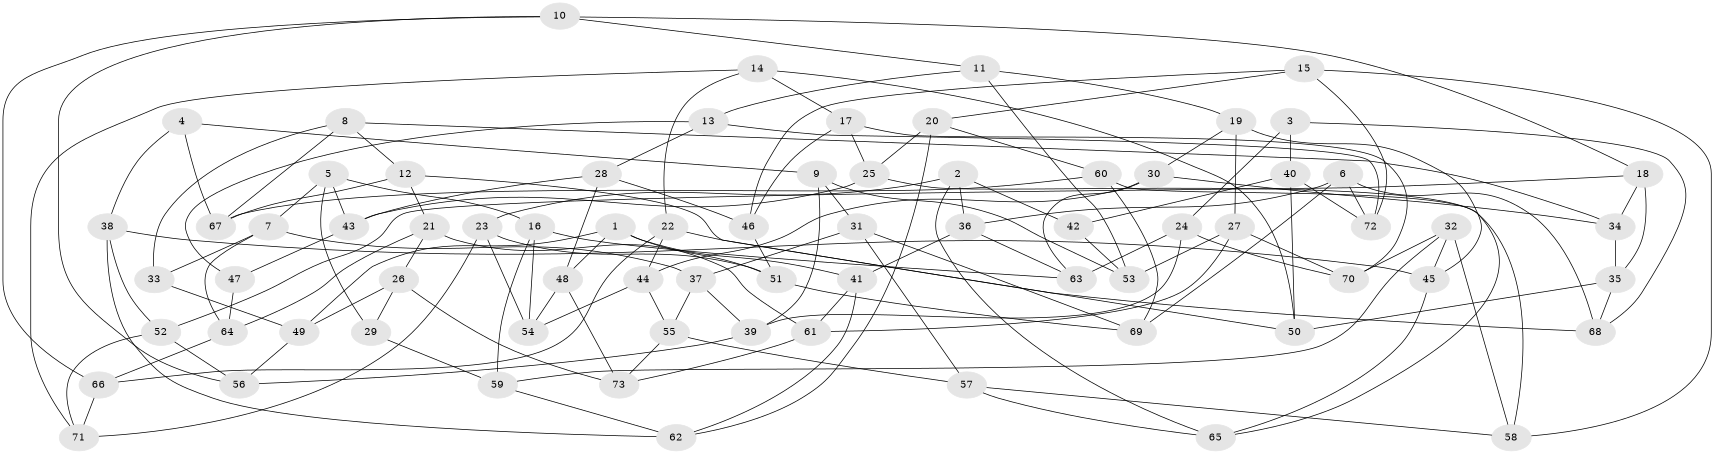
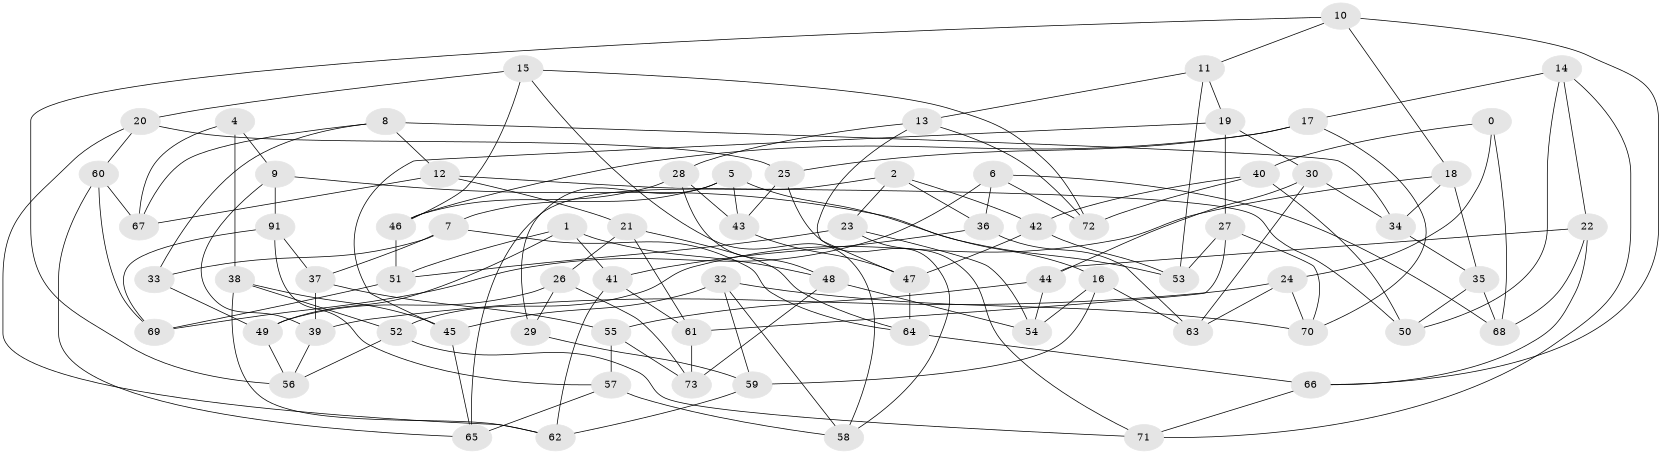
(1290, 122) -> (1492, 122)
(857, 227) -> (275, 227)
none -> (974, 255)
